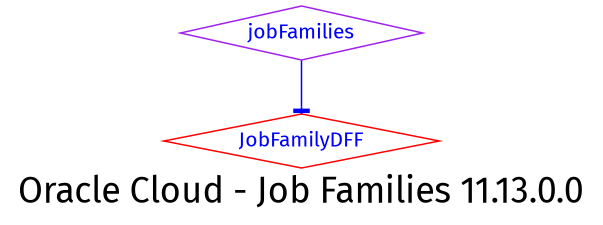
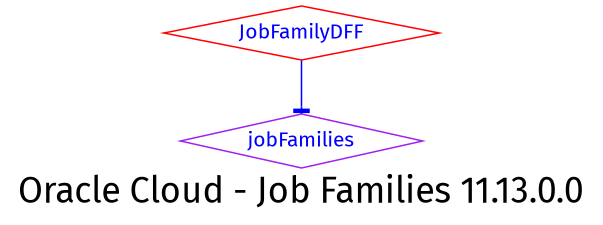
(302, 83) -> (302, 83)
